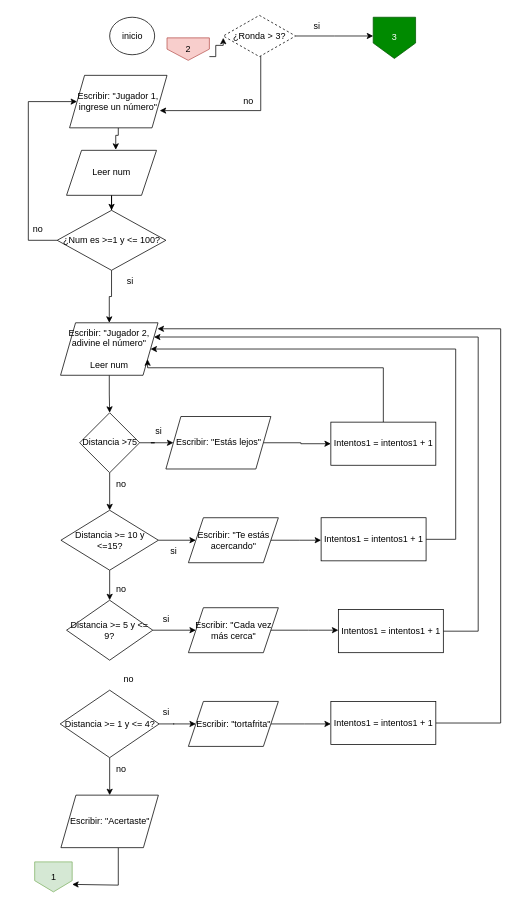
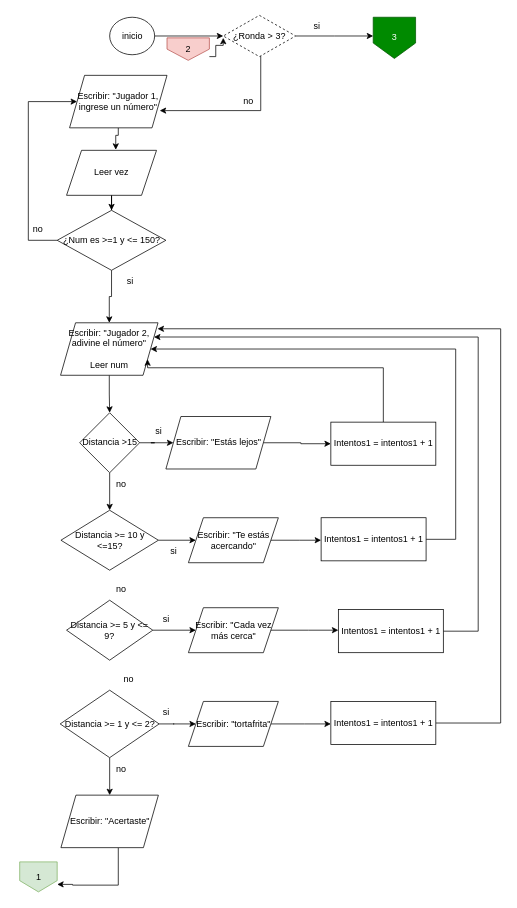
none -> (216, 36)
(111, 173) -> (111, 173)
(112, 240) -> (112, 240)
(110, 443) -> (110, 443)
(110, 582) -> none
(110, 724) -> (110, 724)
(53, 877) -> (38, 877)
